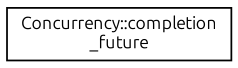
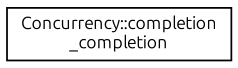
(119, 34) -> (119, 34)
